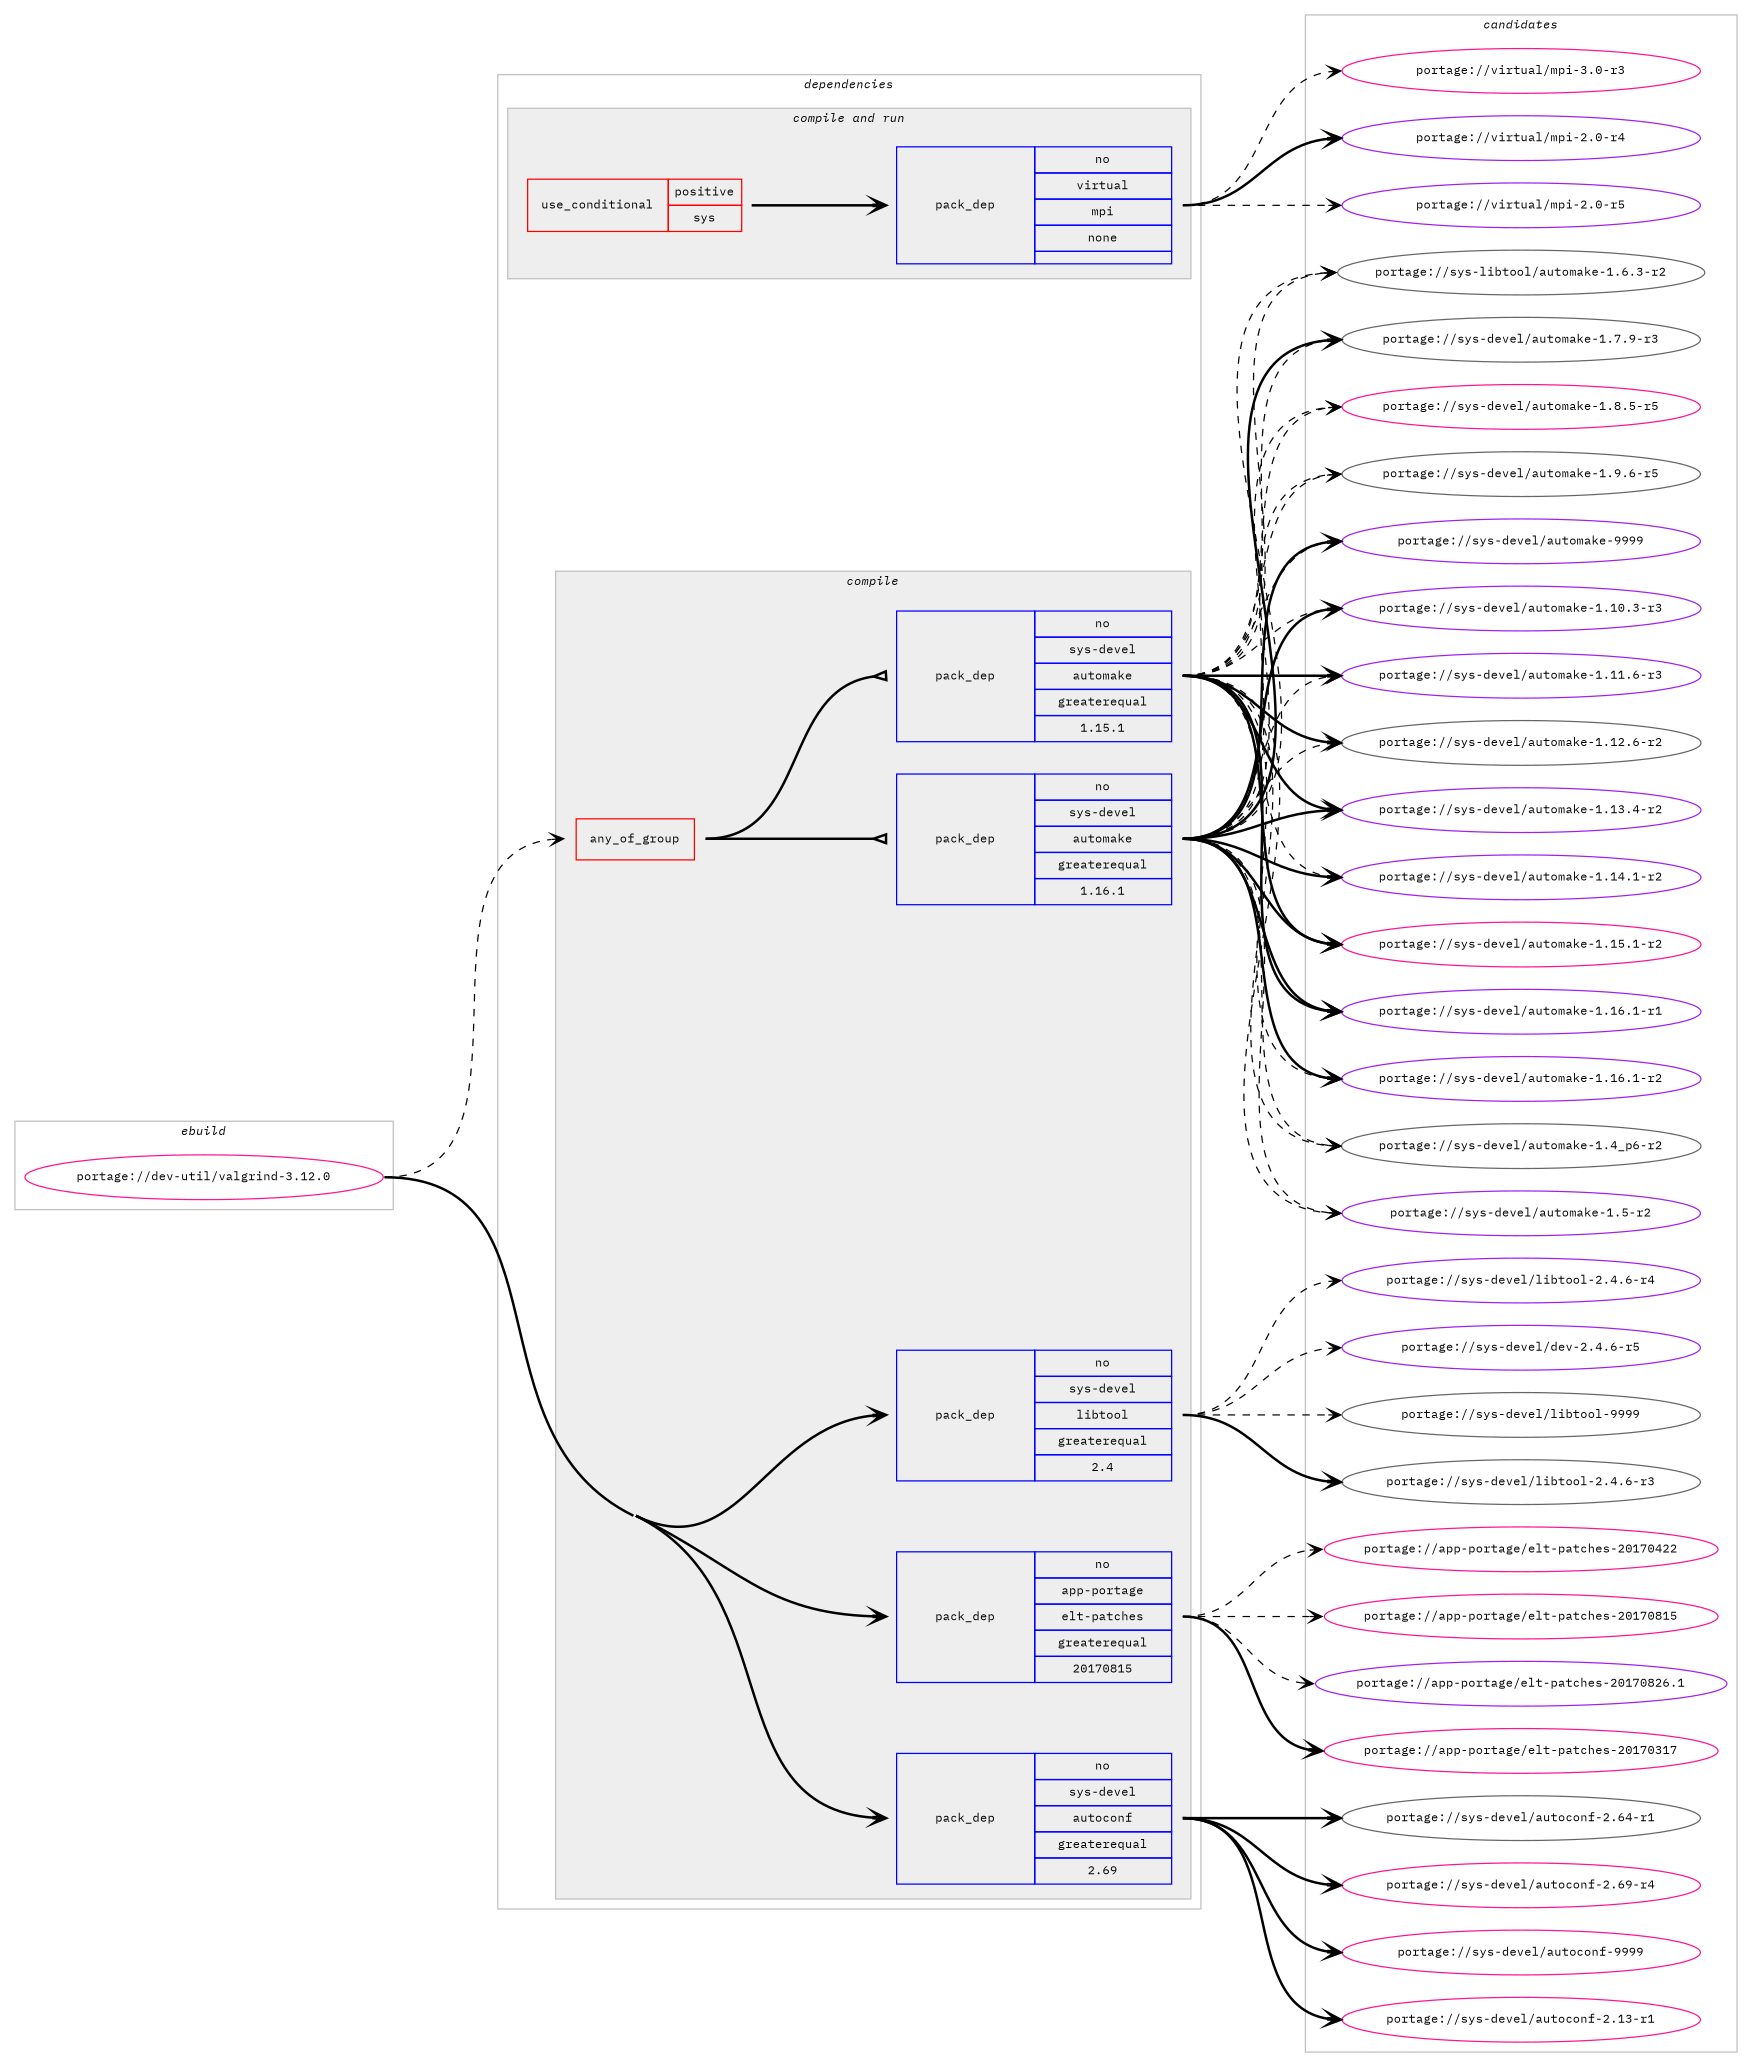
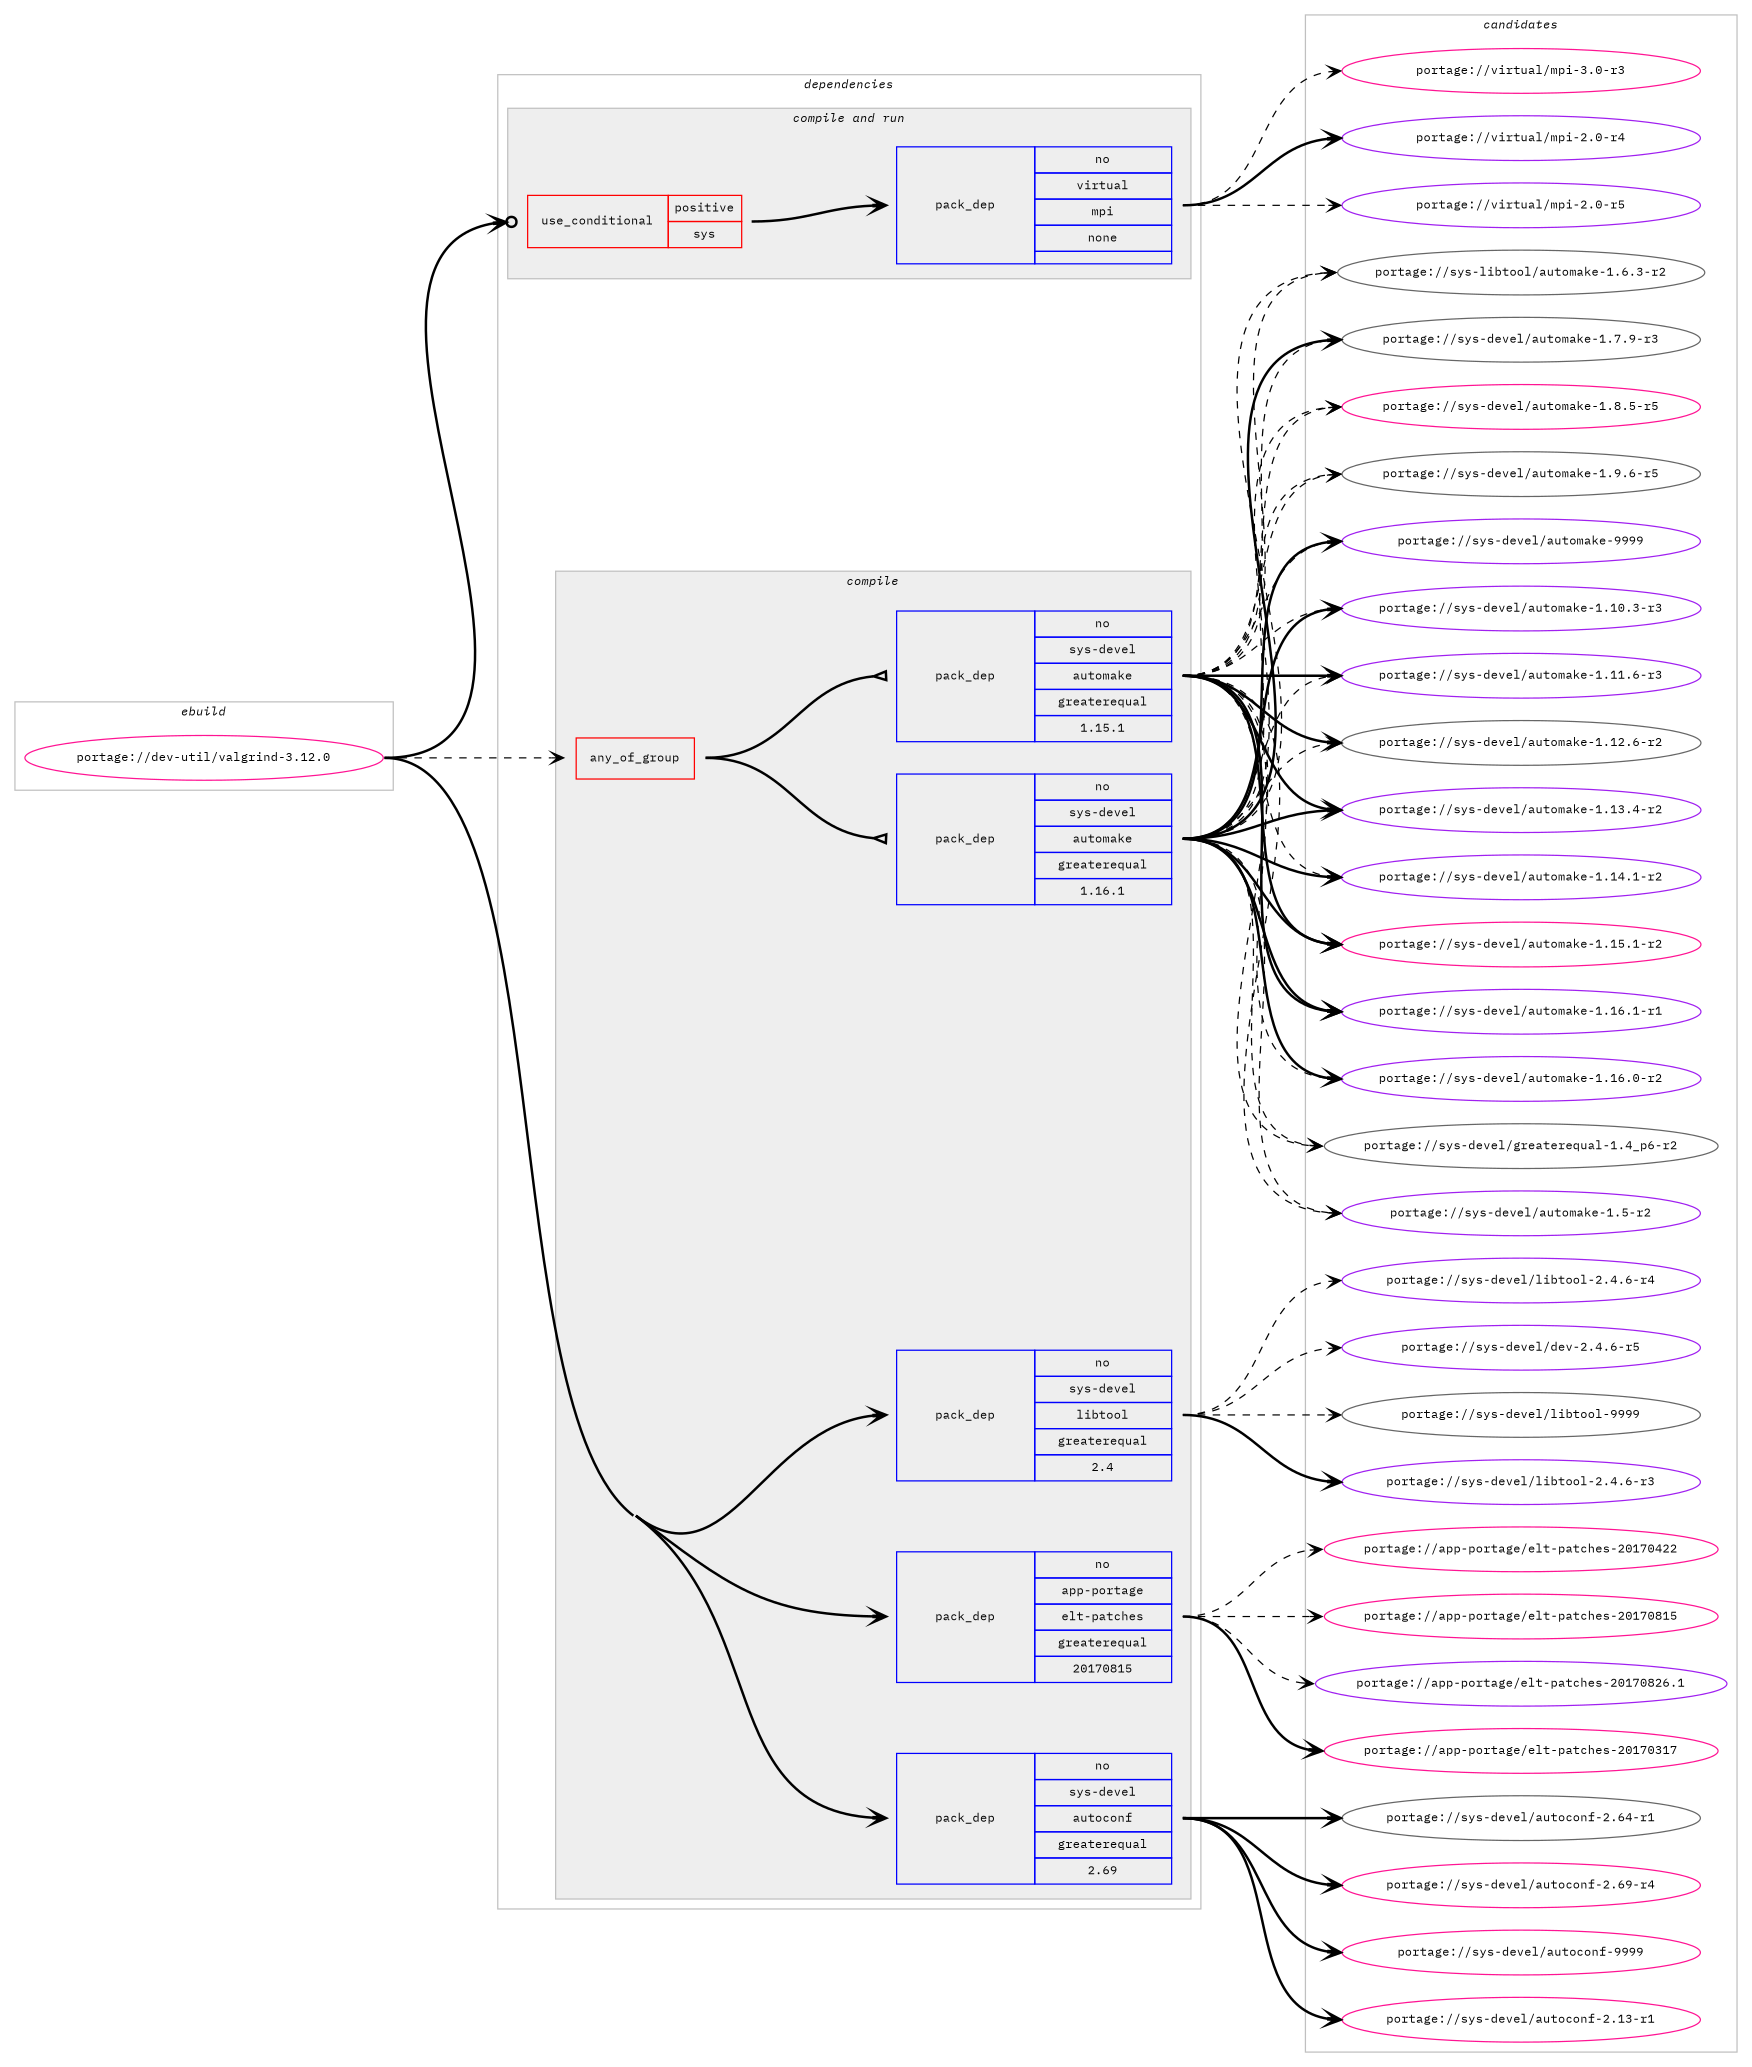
none -> (453, 501)
(1521, 1079) -> (1521, 1079)
(1521, 1146) -> (1521, 1146)
(1521, 1482) -> (1521, 1482)
